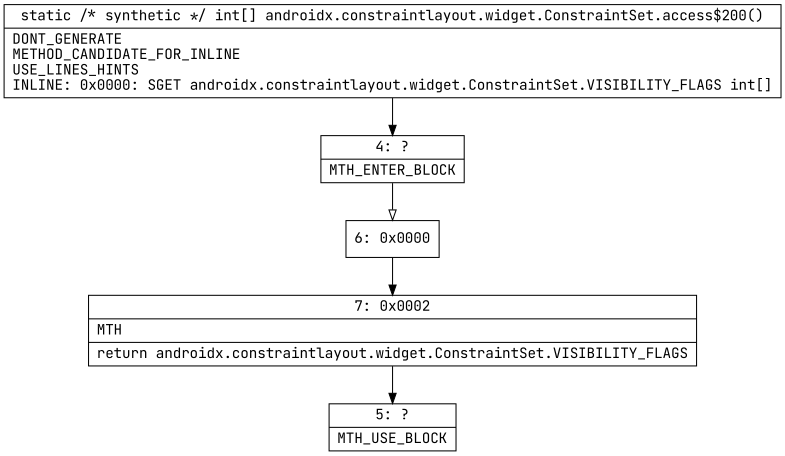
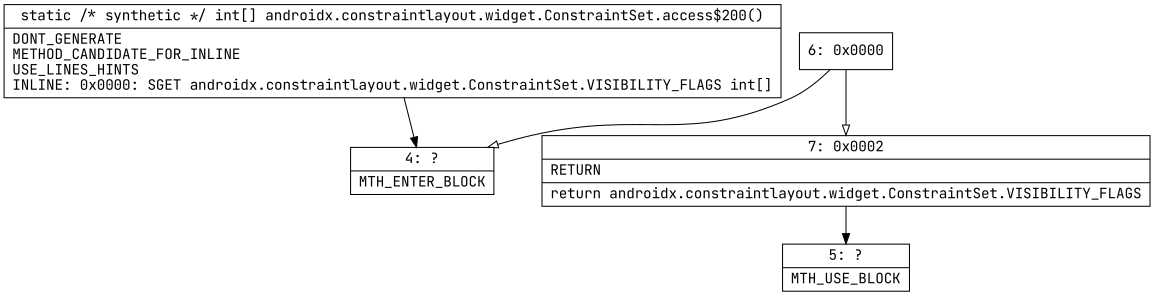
(393, 196) -> (669, 125)
(393, 271) -> (846, 97)
(110, 330) -> (576, 170)
